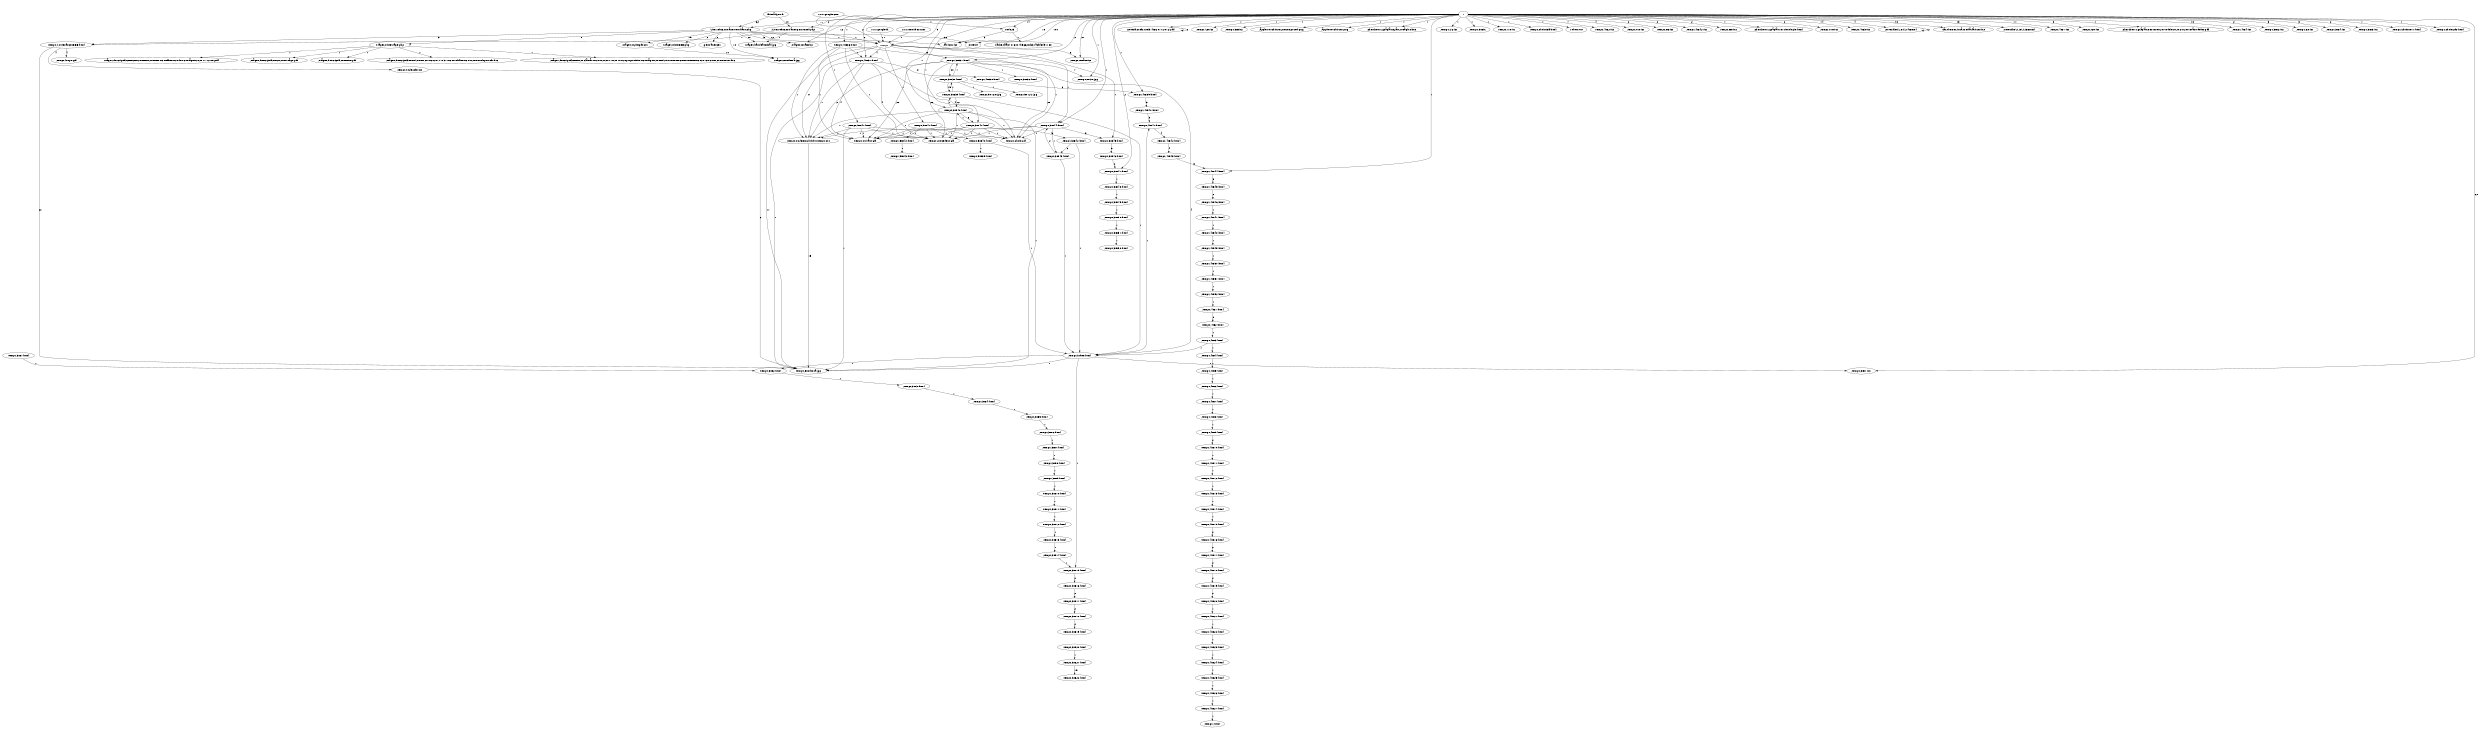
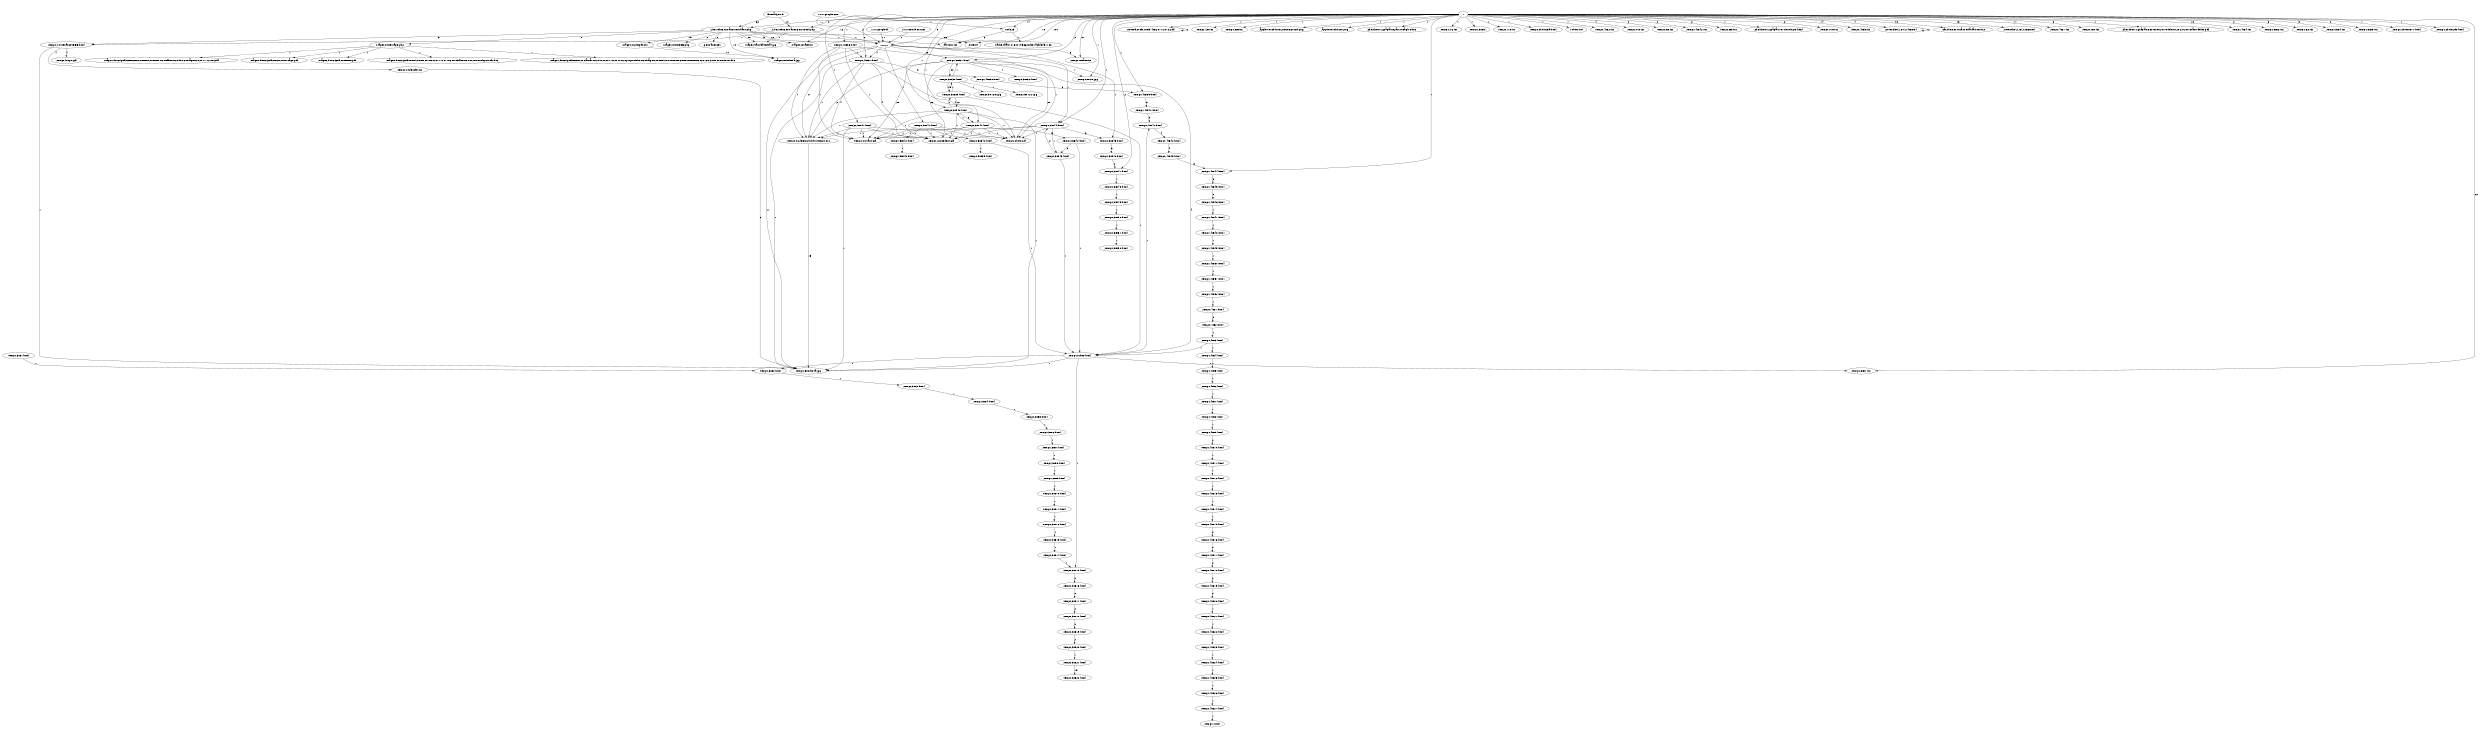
(40, 210) -> (40, 210)
none -> (1075, 639)
